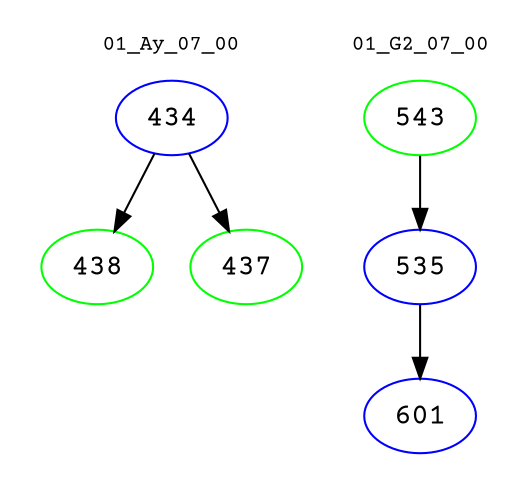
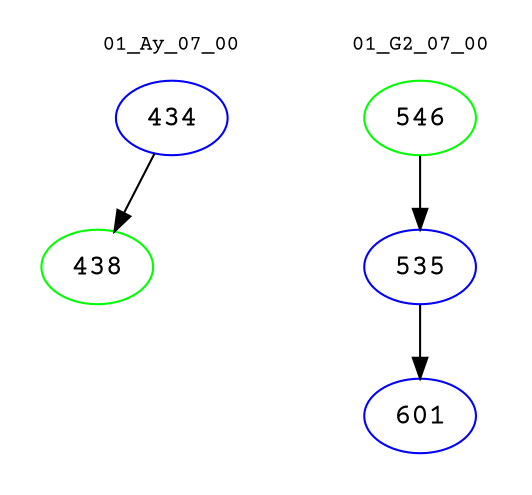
(420, 118) -> (420, 118)
(246, 267) -> none
